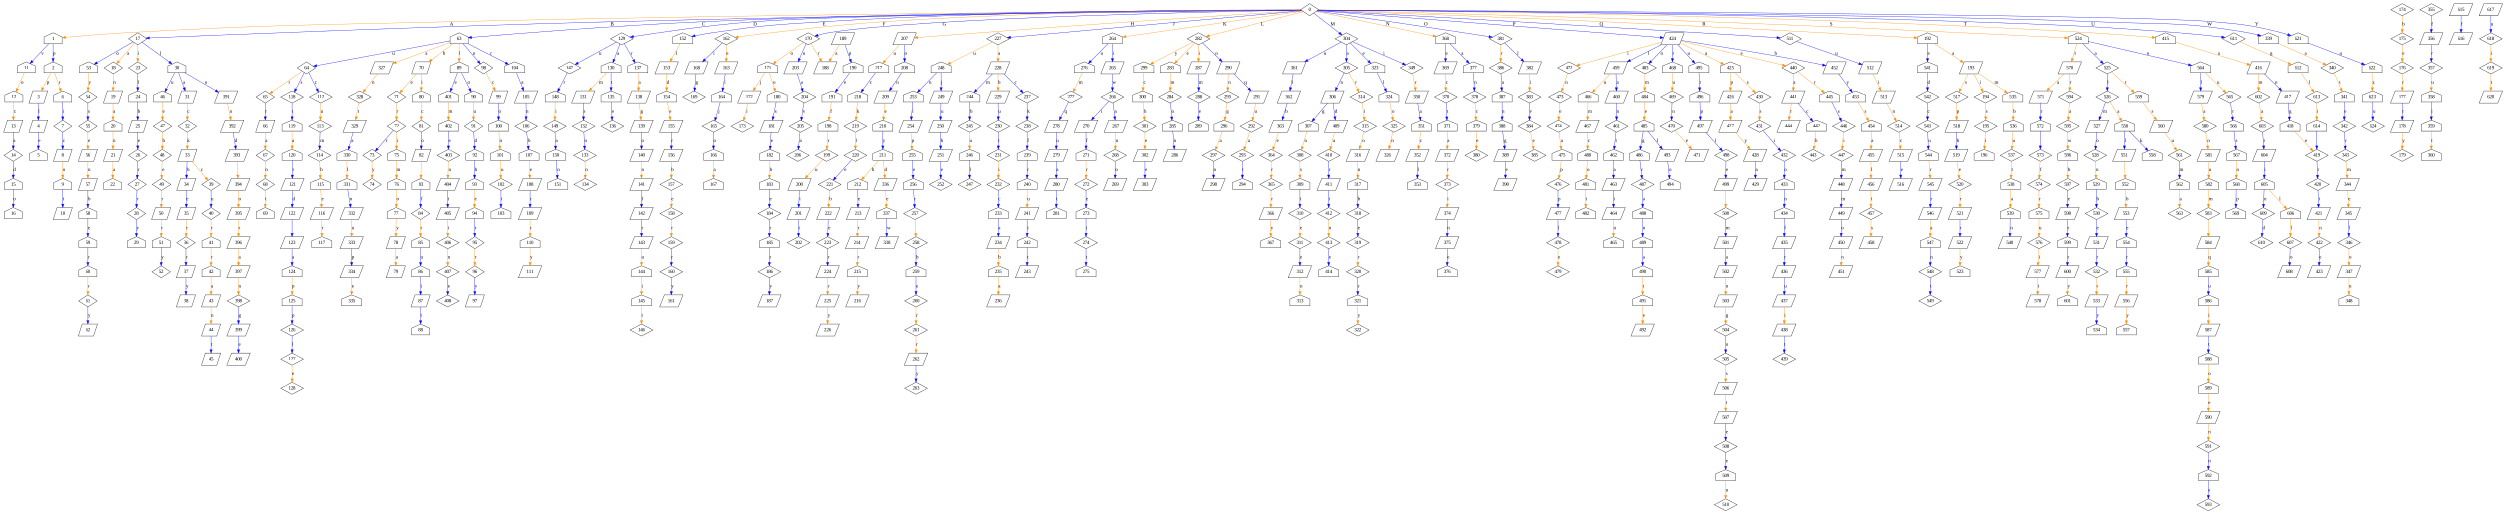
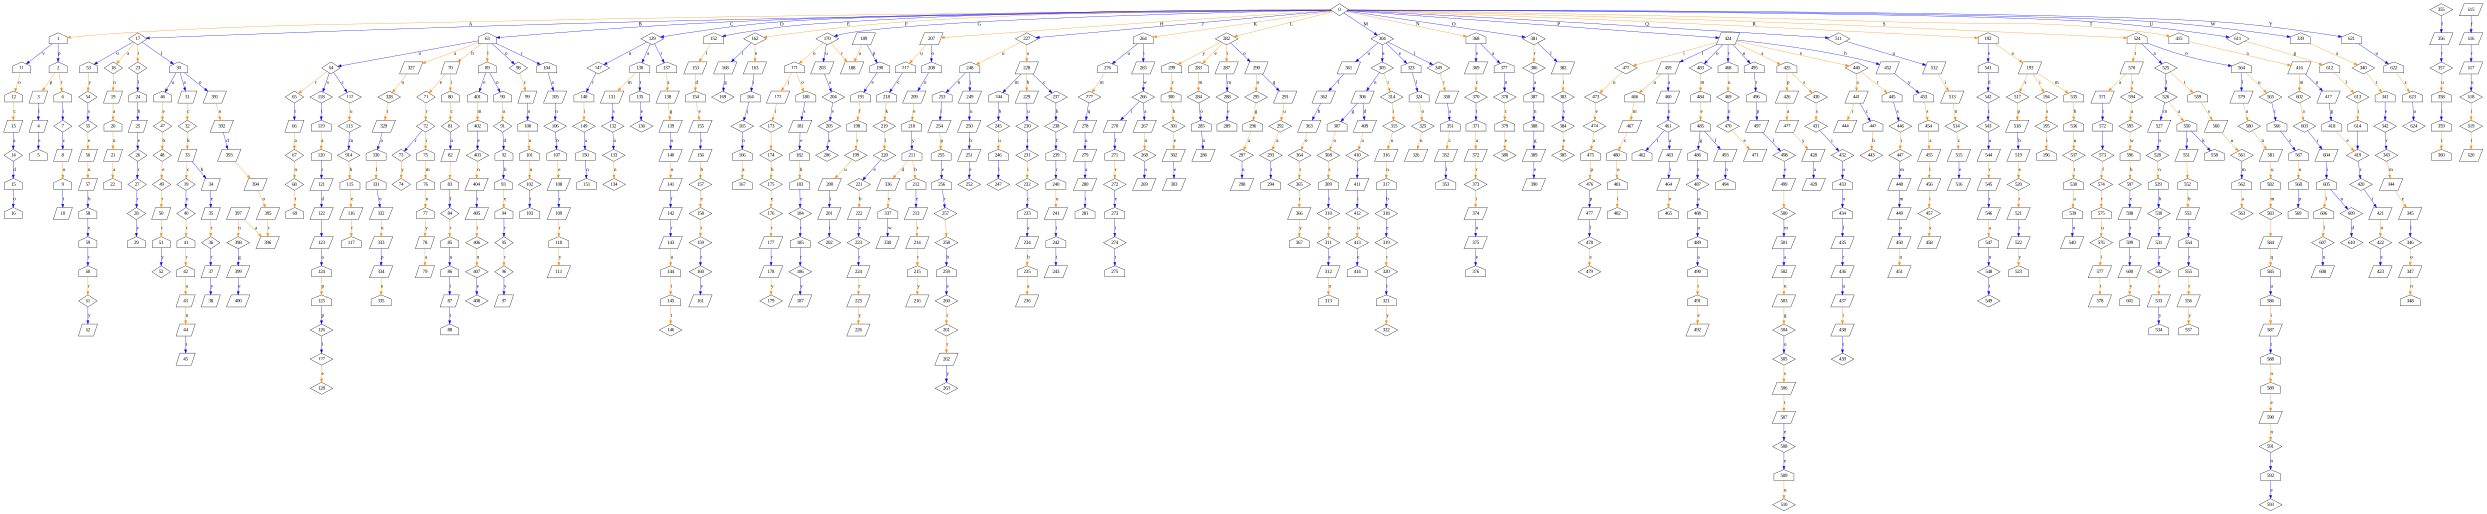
none -> (2471, 52)
none -> (771, 139)
(320, 155) -> (349, 155)
(1929, 155) -> (1989, 155)
(1614, 168) -> (1669, 139)
(239, 256) -> (252, 227)
